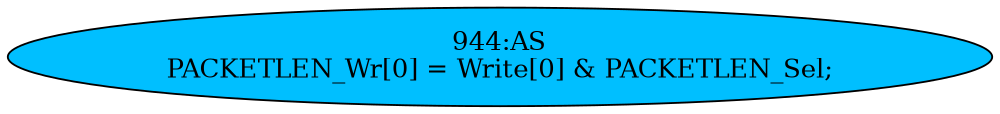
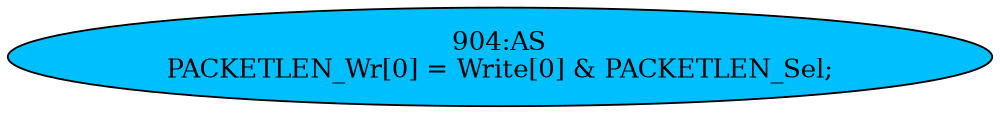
(500, 57) -> (500, 57)
